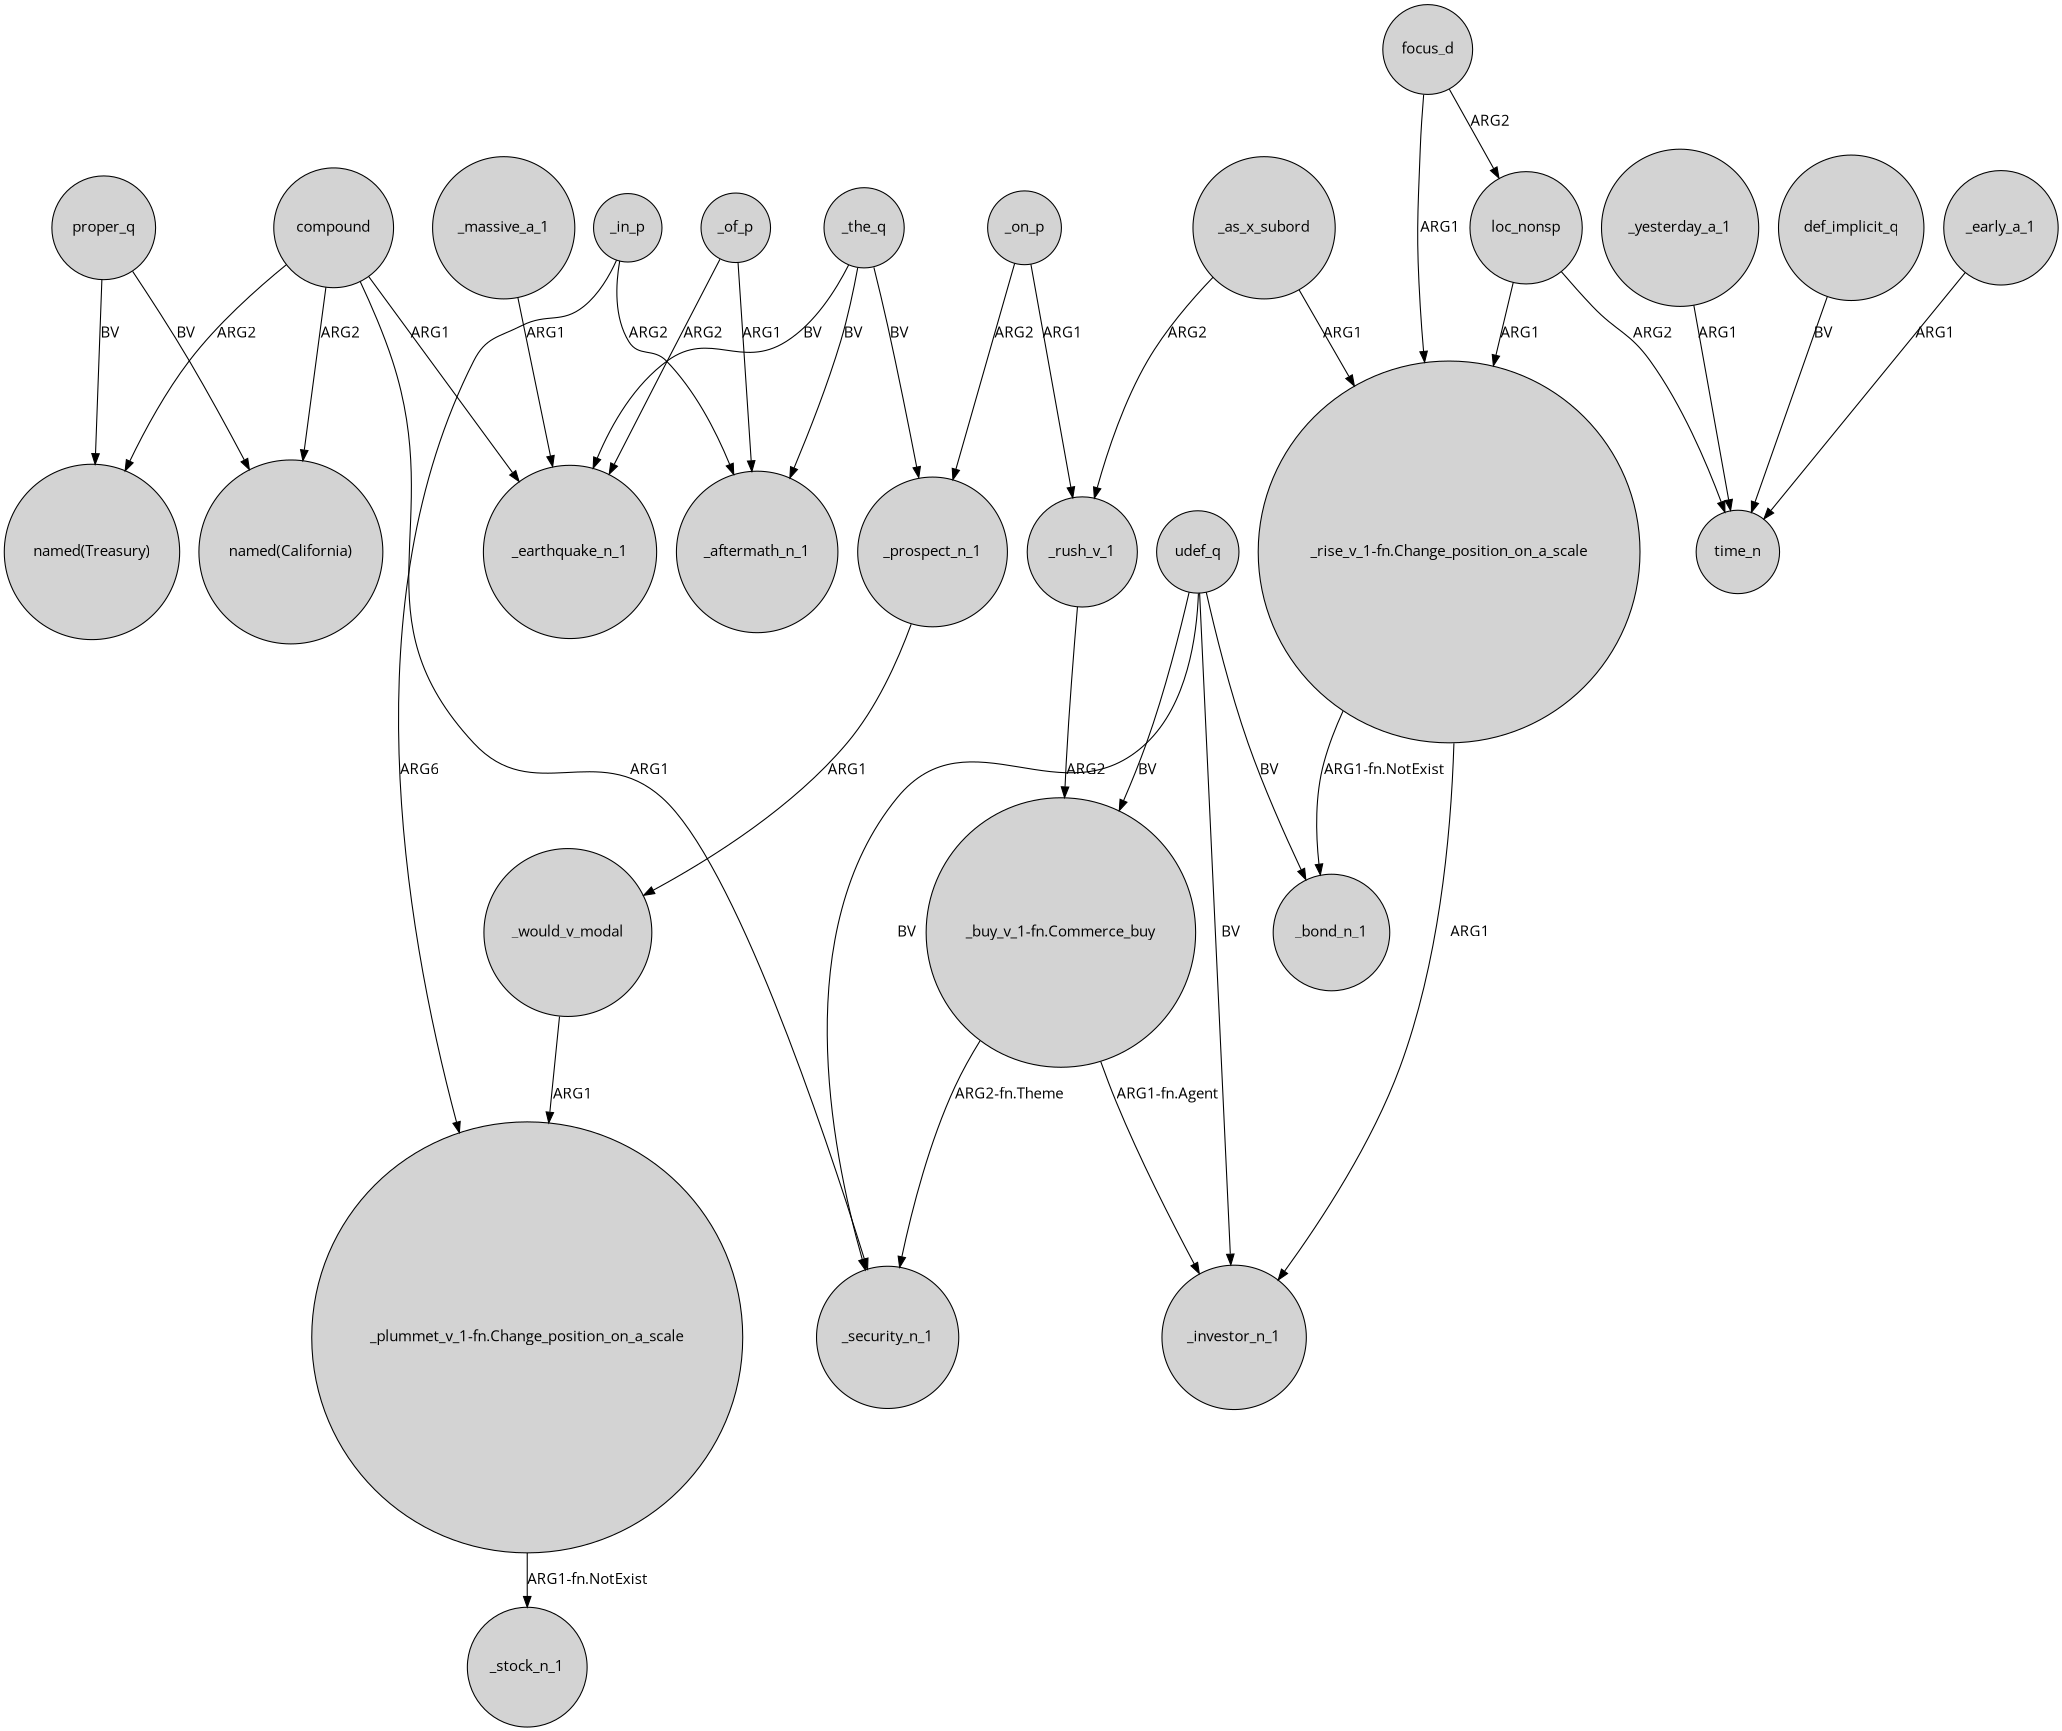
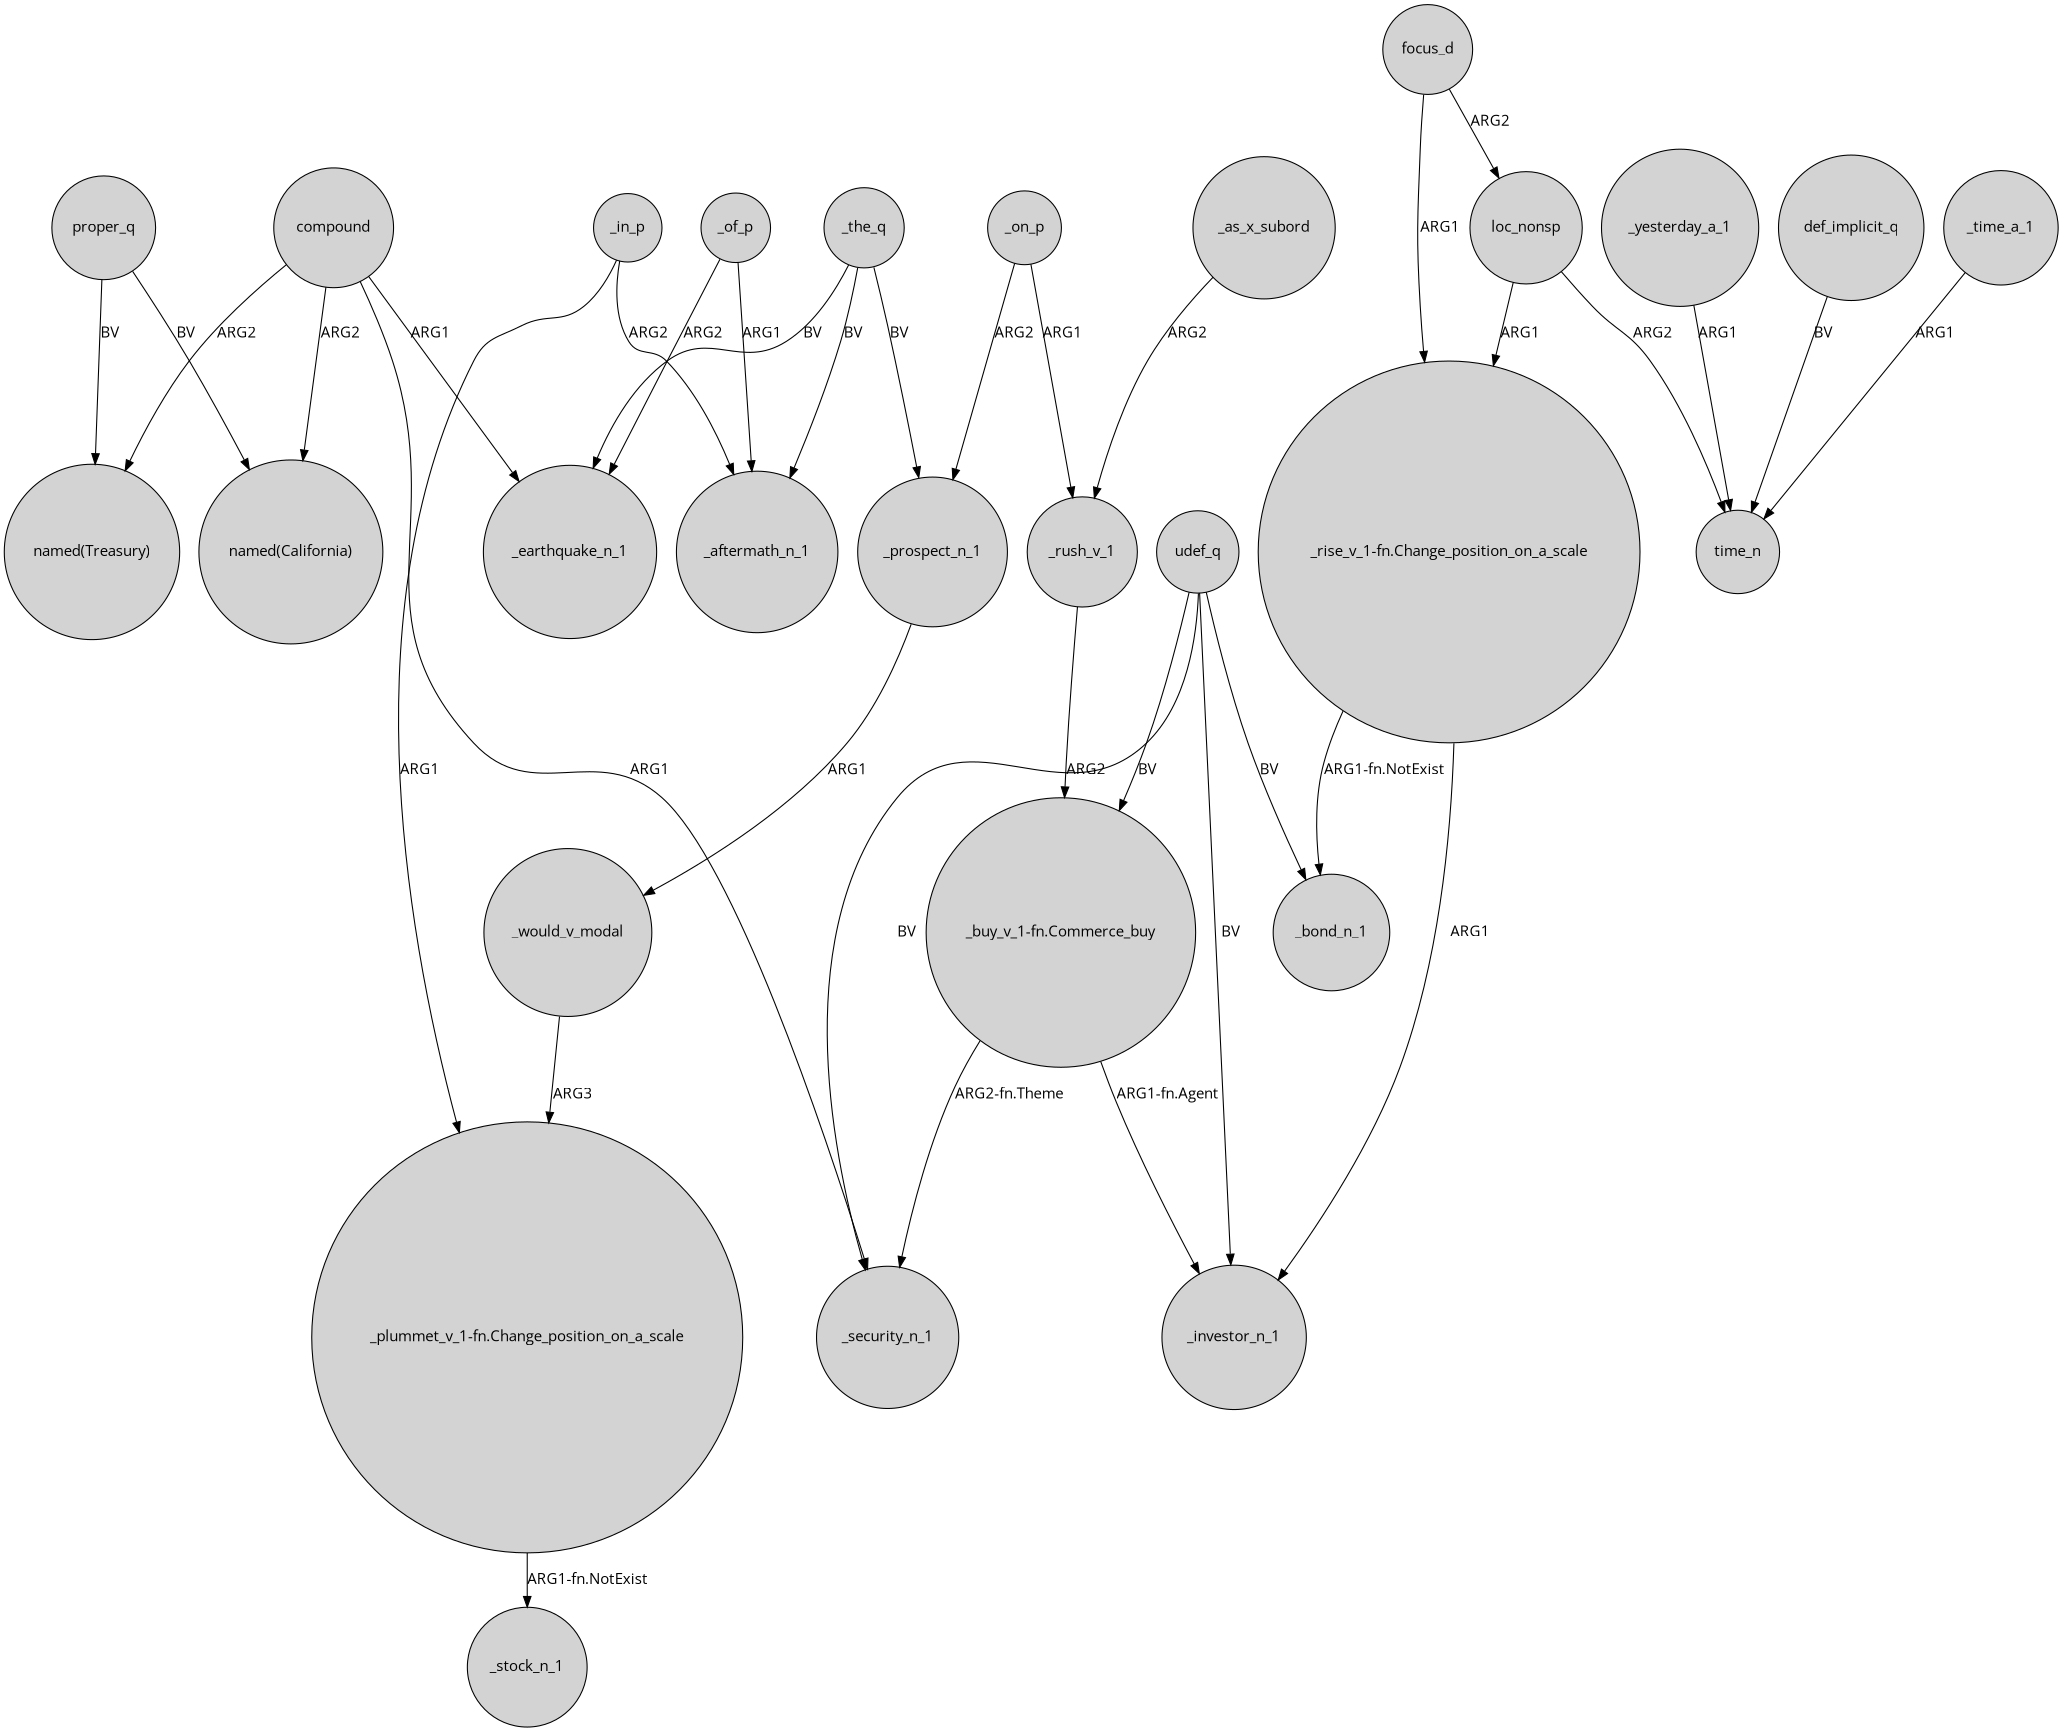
(504, 228) -> none
(2001, 228) -> (2001, 228)
(1324, 333) -> none
(420, 770) -> (420, 770)
(573, 1095) -> (573, 1095)
